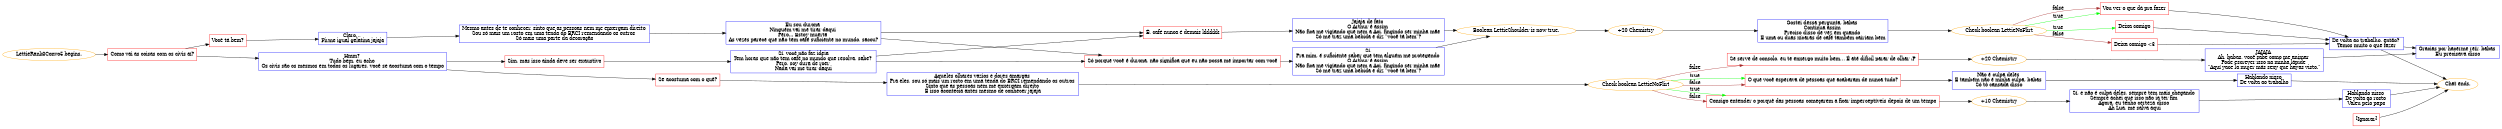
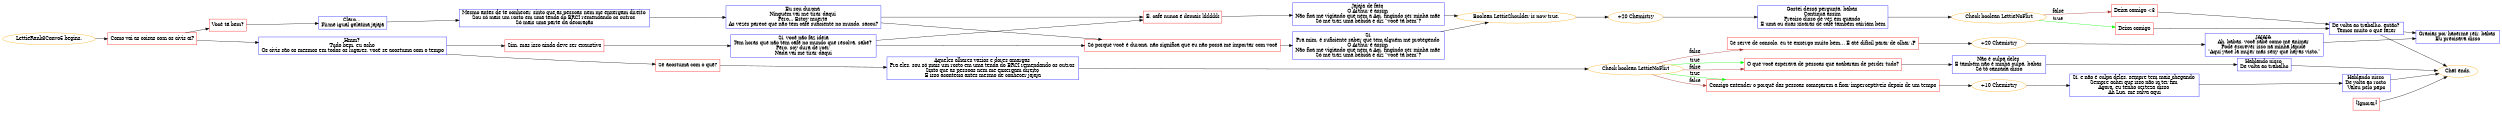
(2134, 9) -> none
(1823, 80) -> (1823, 65)
